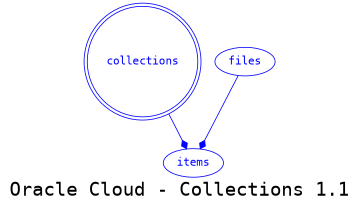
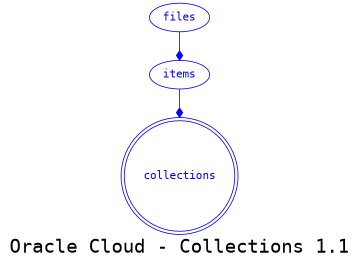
(176, 127) -> (180, 98)
